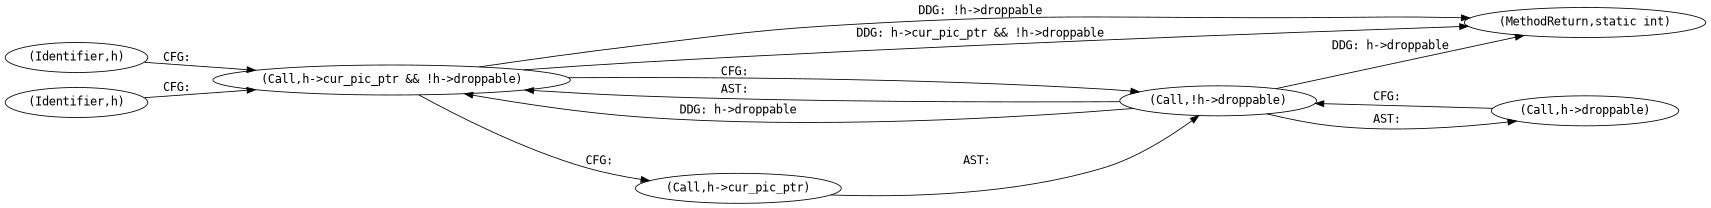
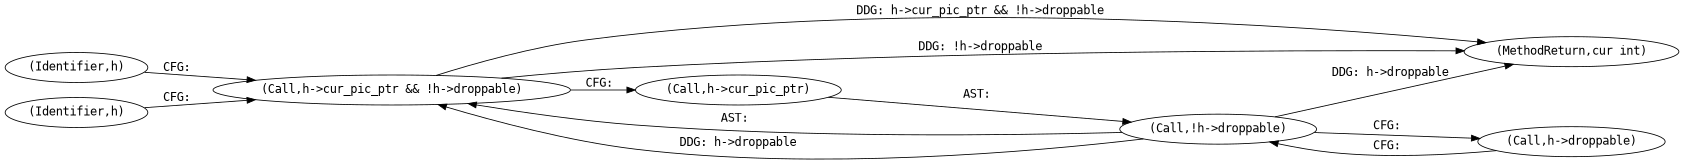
(1585, 22) -> (1572, 52)
(850, 80) -> none
(1390, 120) -> (1390, 126)
